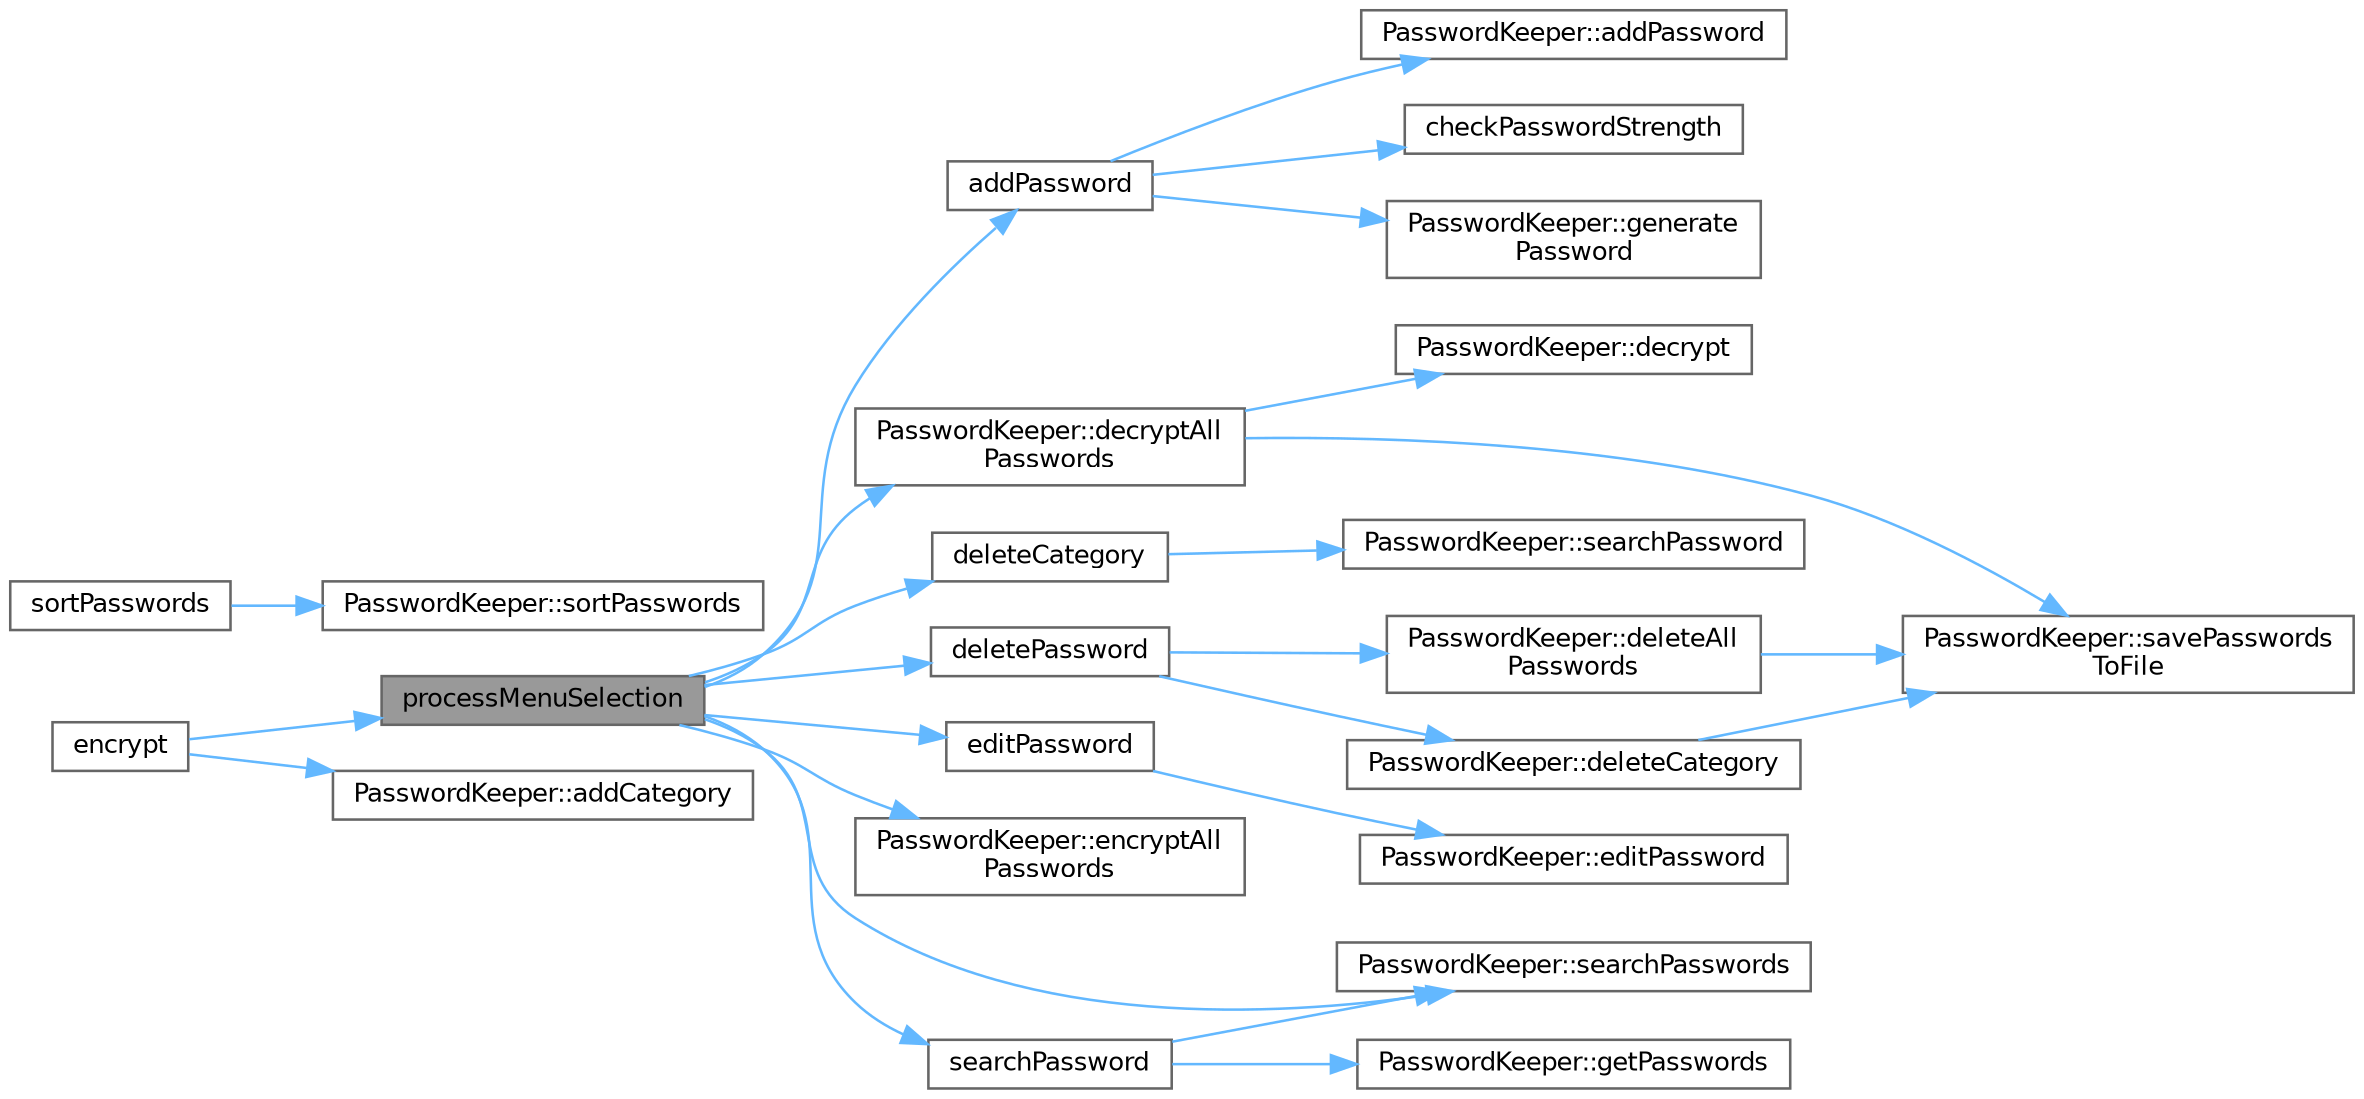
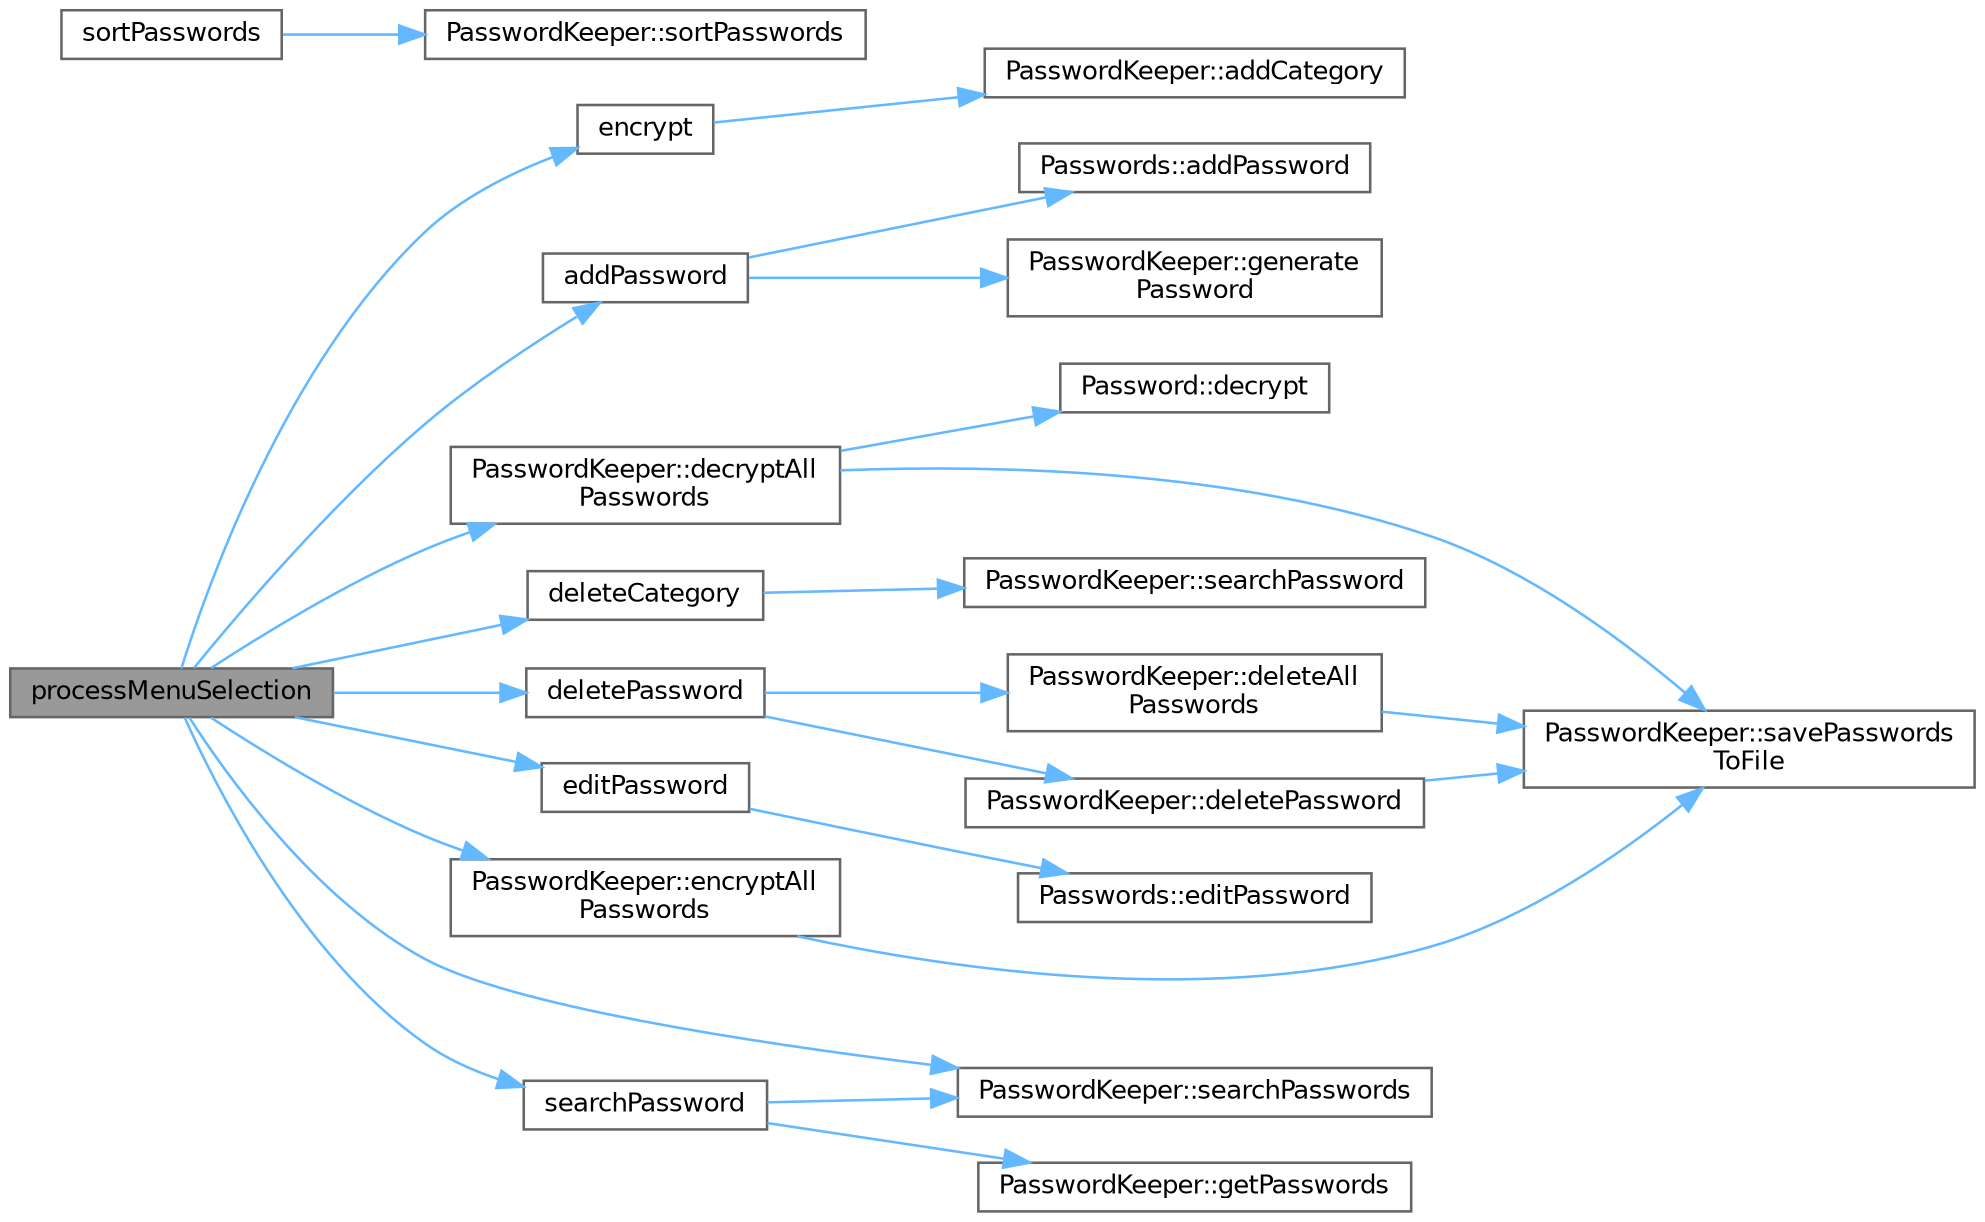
(1574, 35) -> (1195, 168)
(1574, 129) -> none
(1574, 350) -> (1195, 388)
(272, 730) -> (315, 371)
(1574, 764) -> (1195, 803)
(1574, 859) -> (1195, 898)
none -> (1259, 976)
